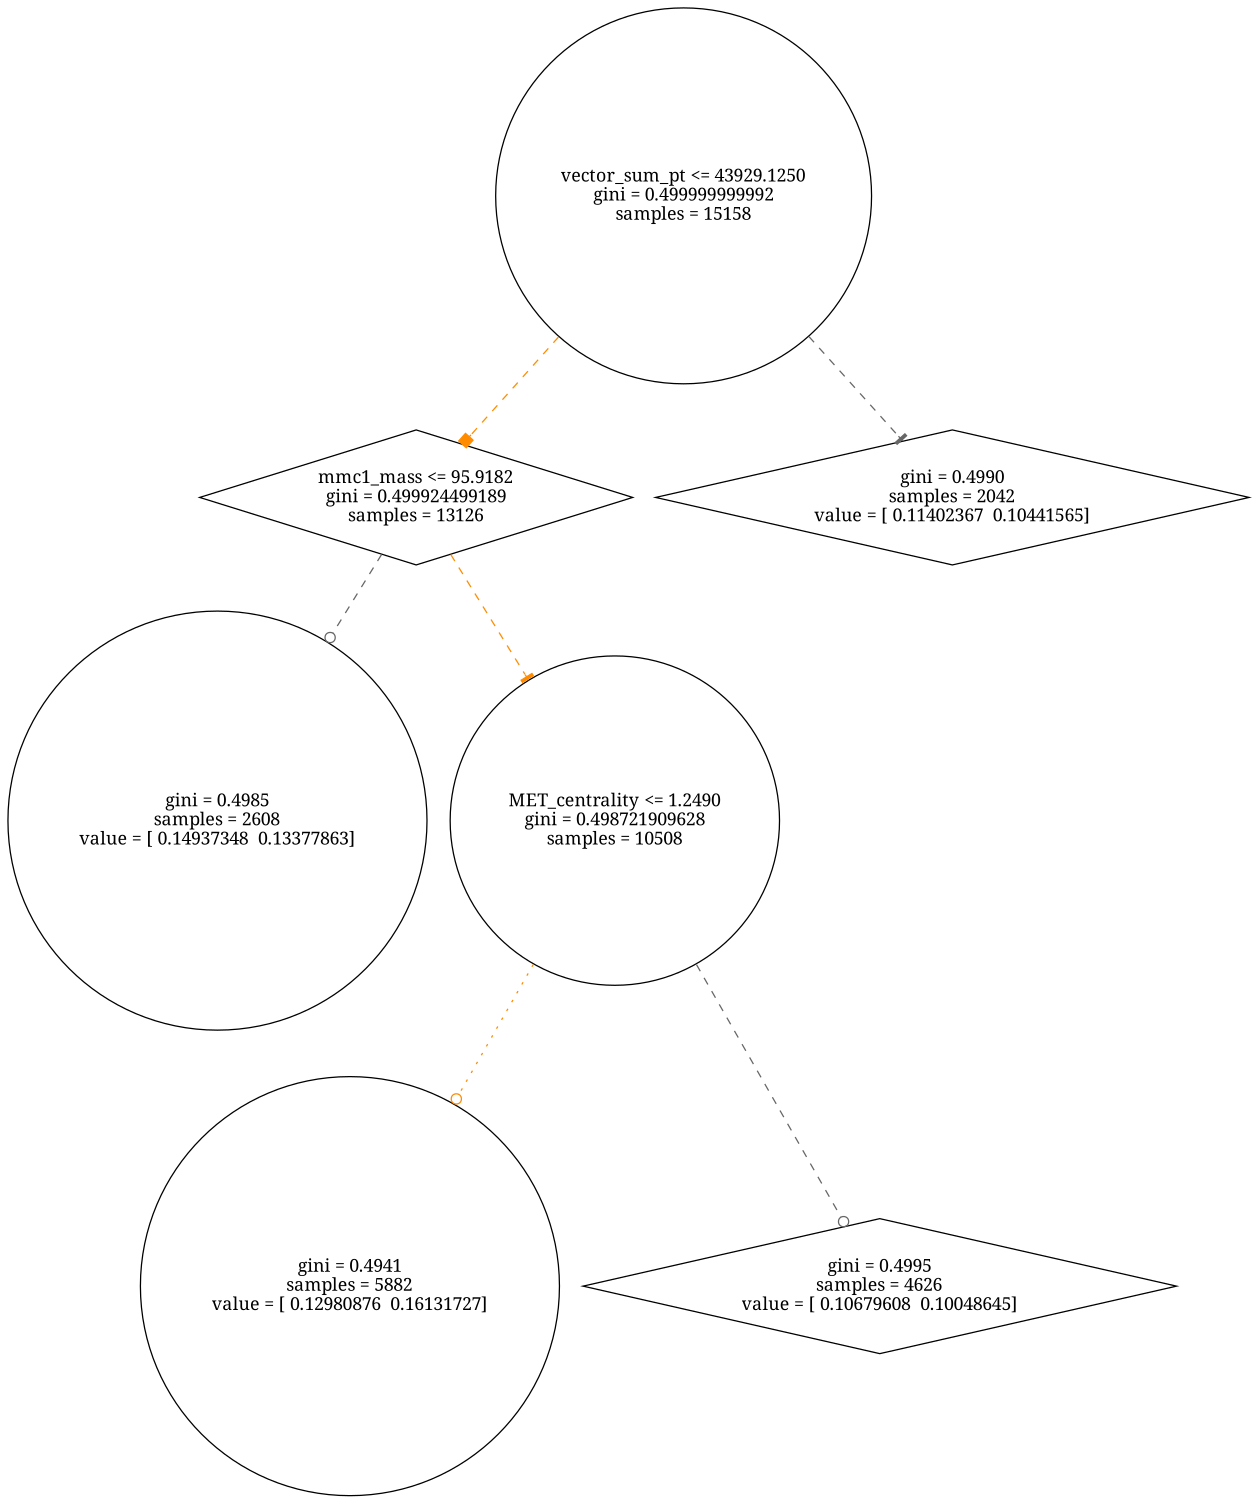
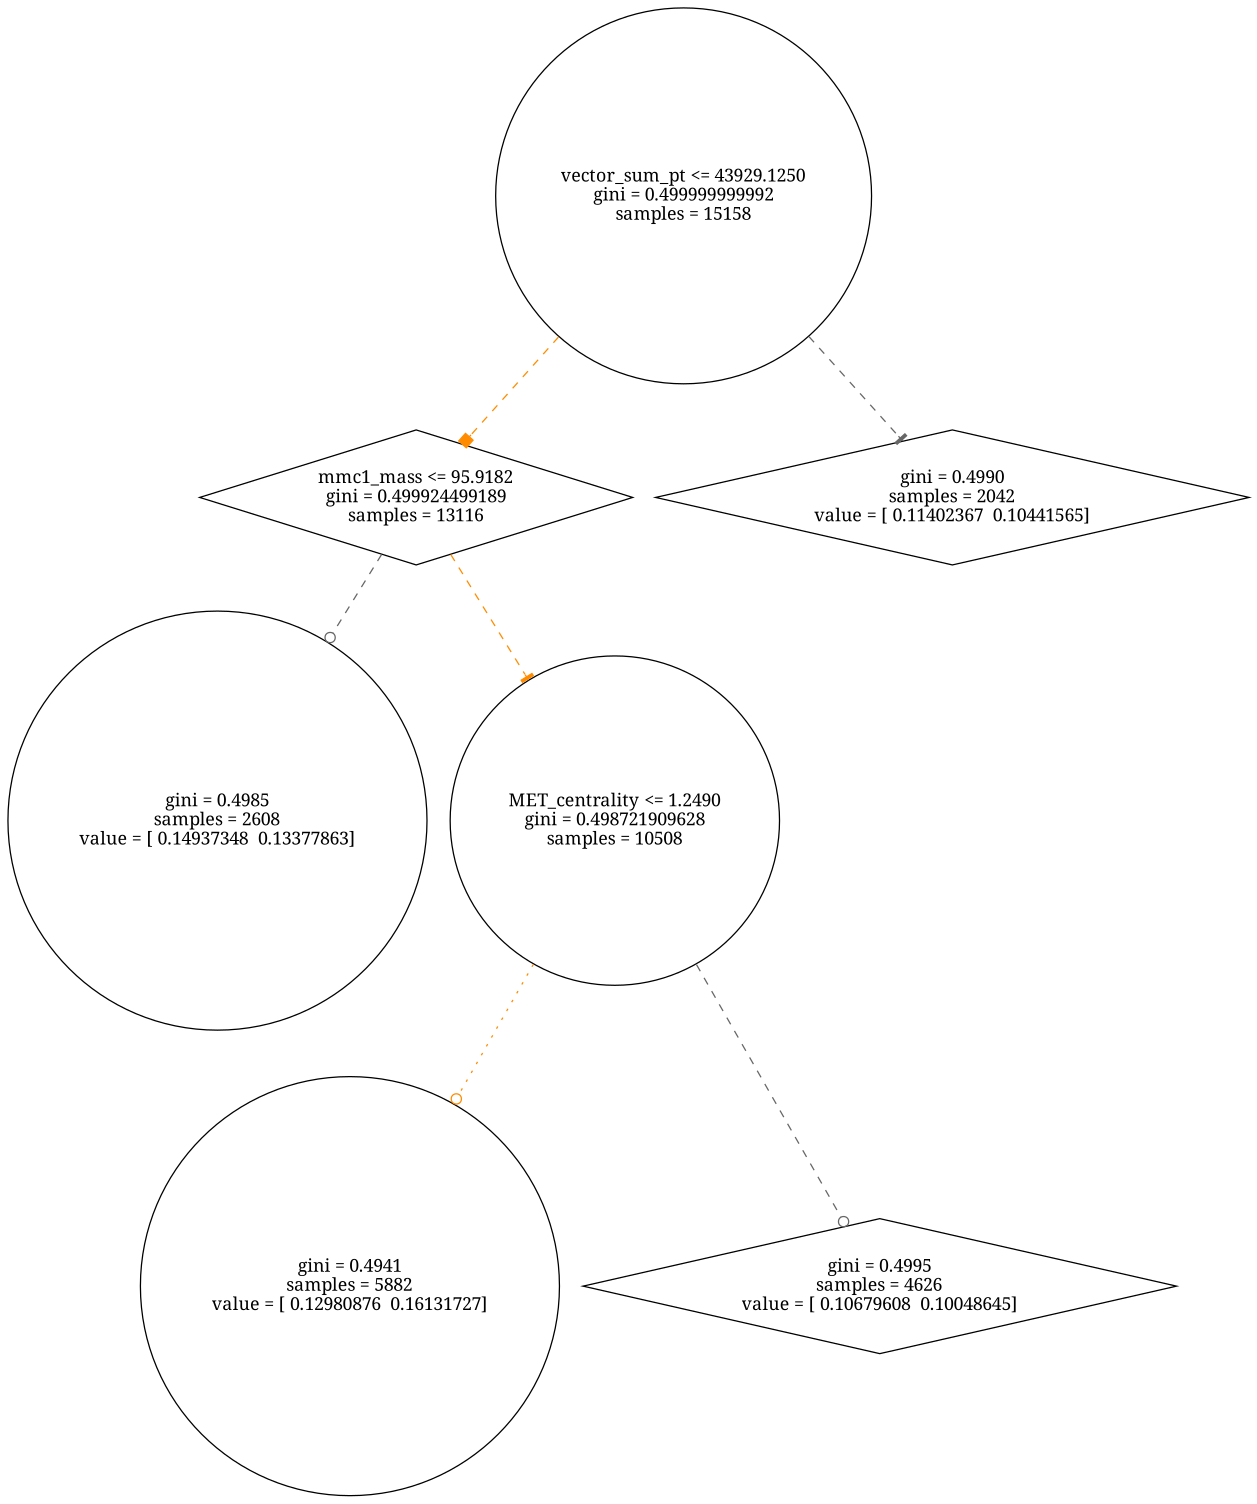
(416, 497) -> (416, 497)
